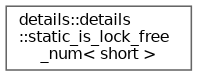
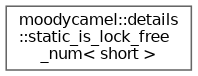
(99, 38) -> (99, 38)
